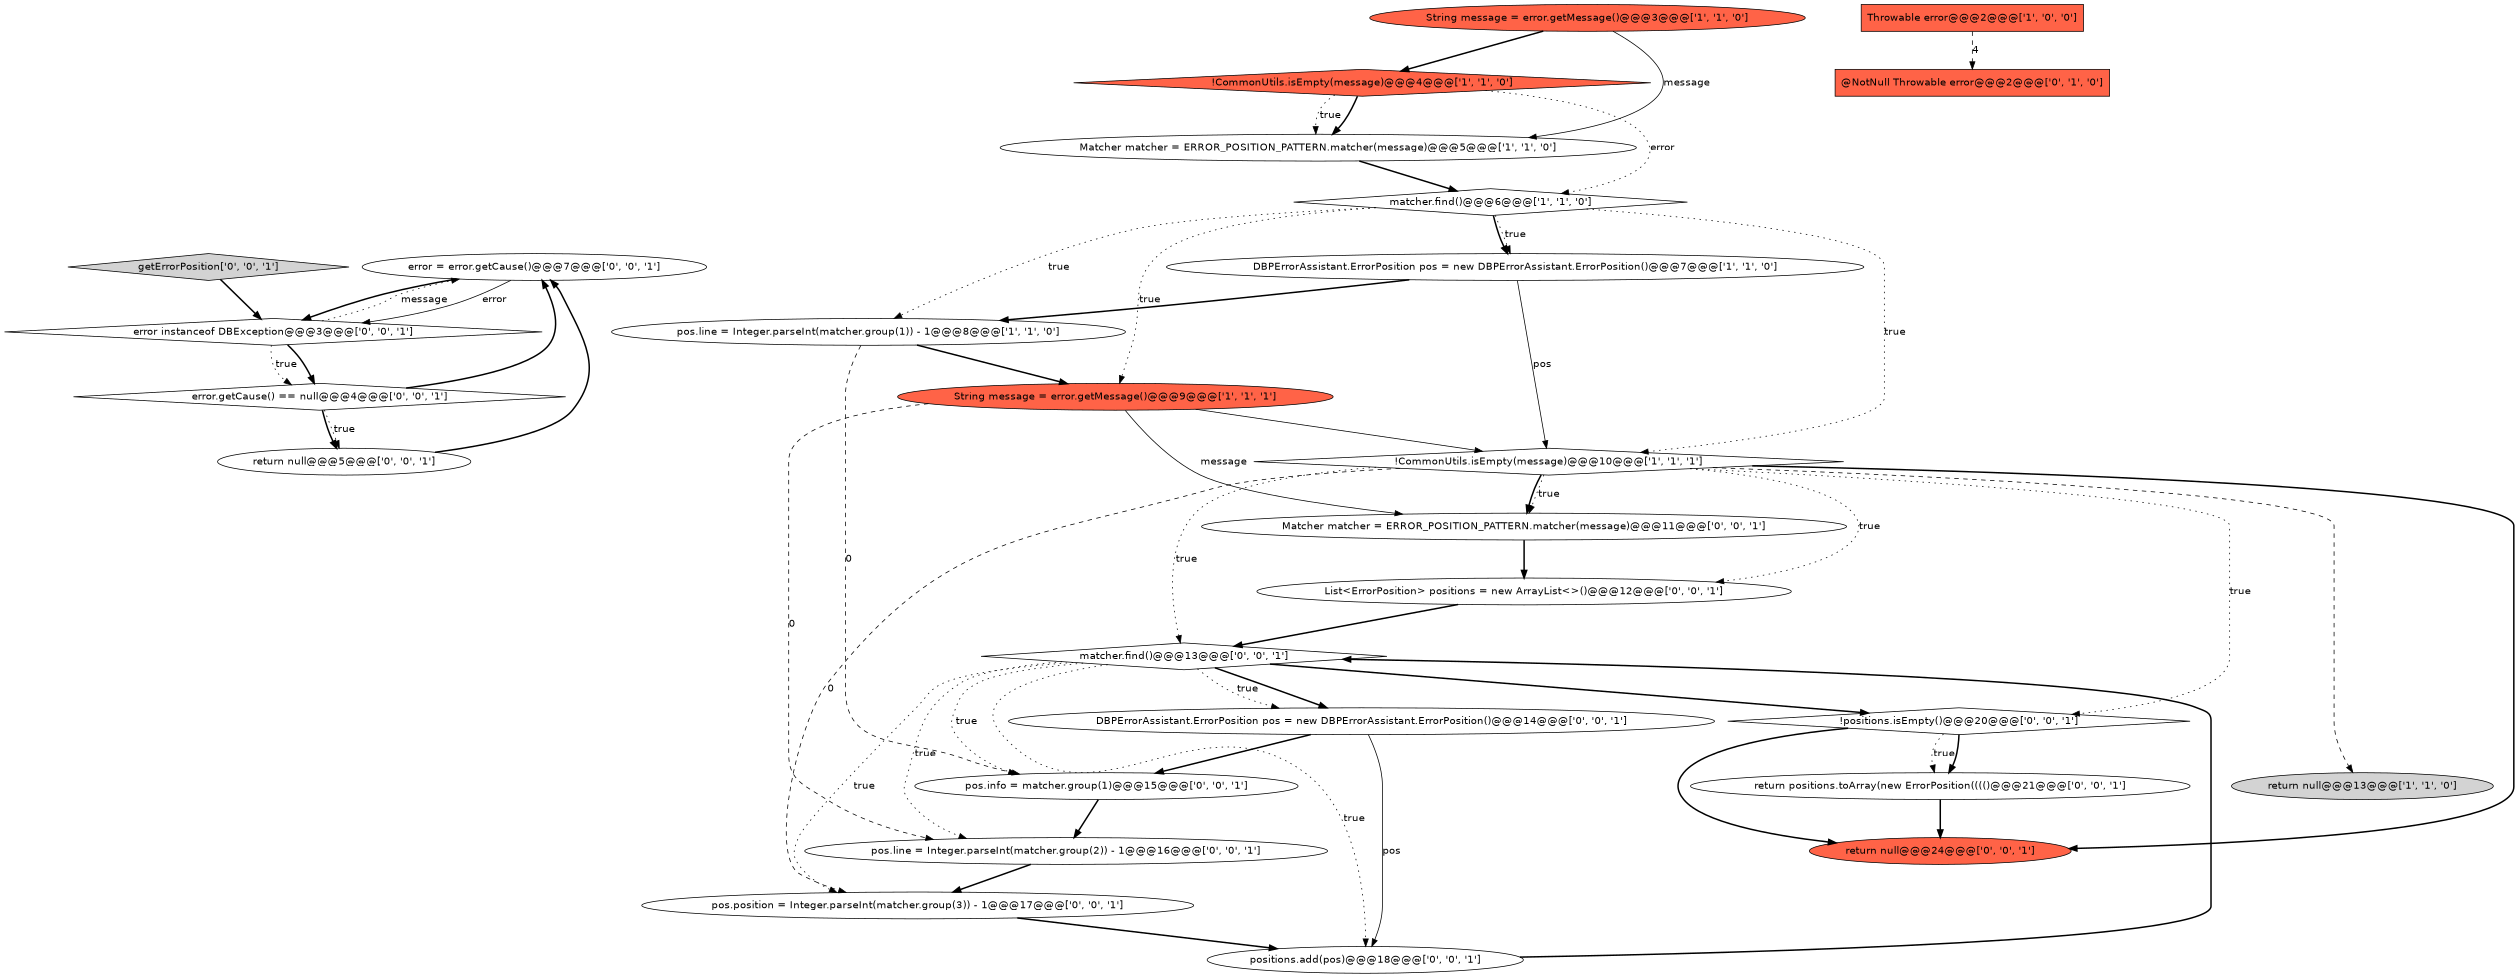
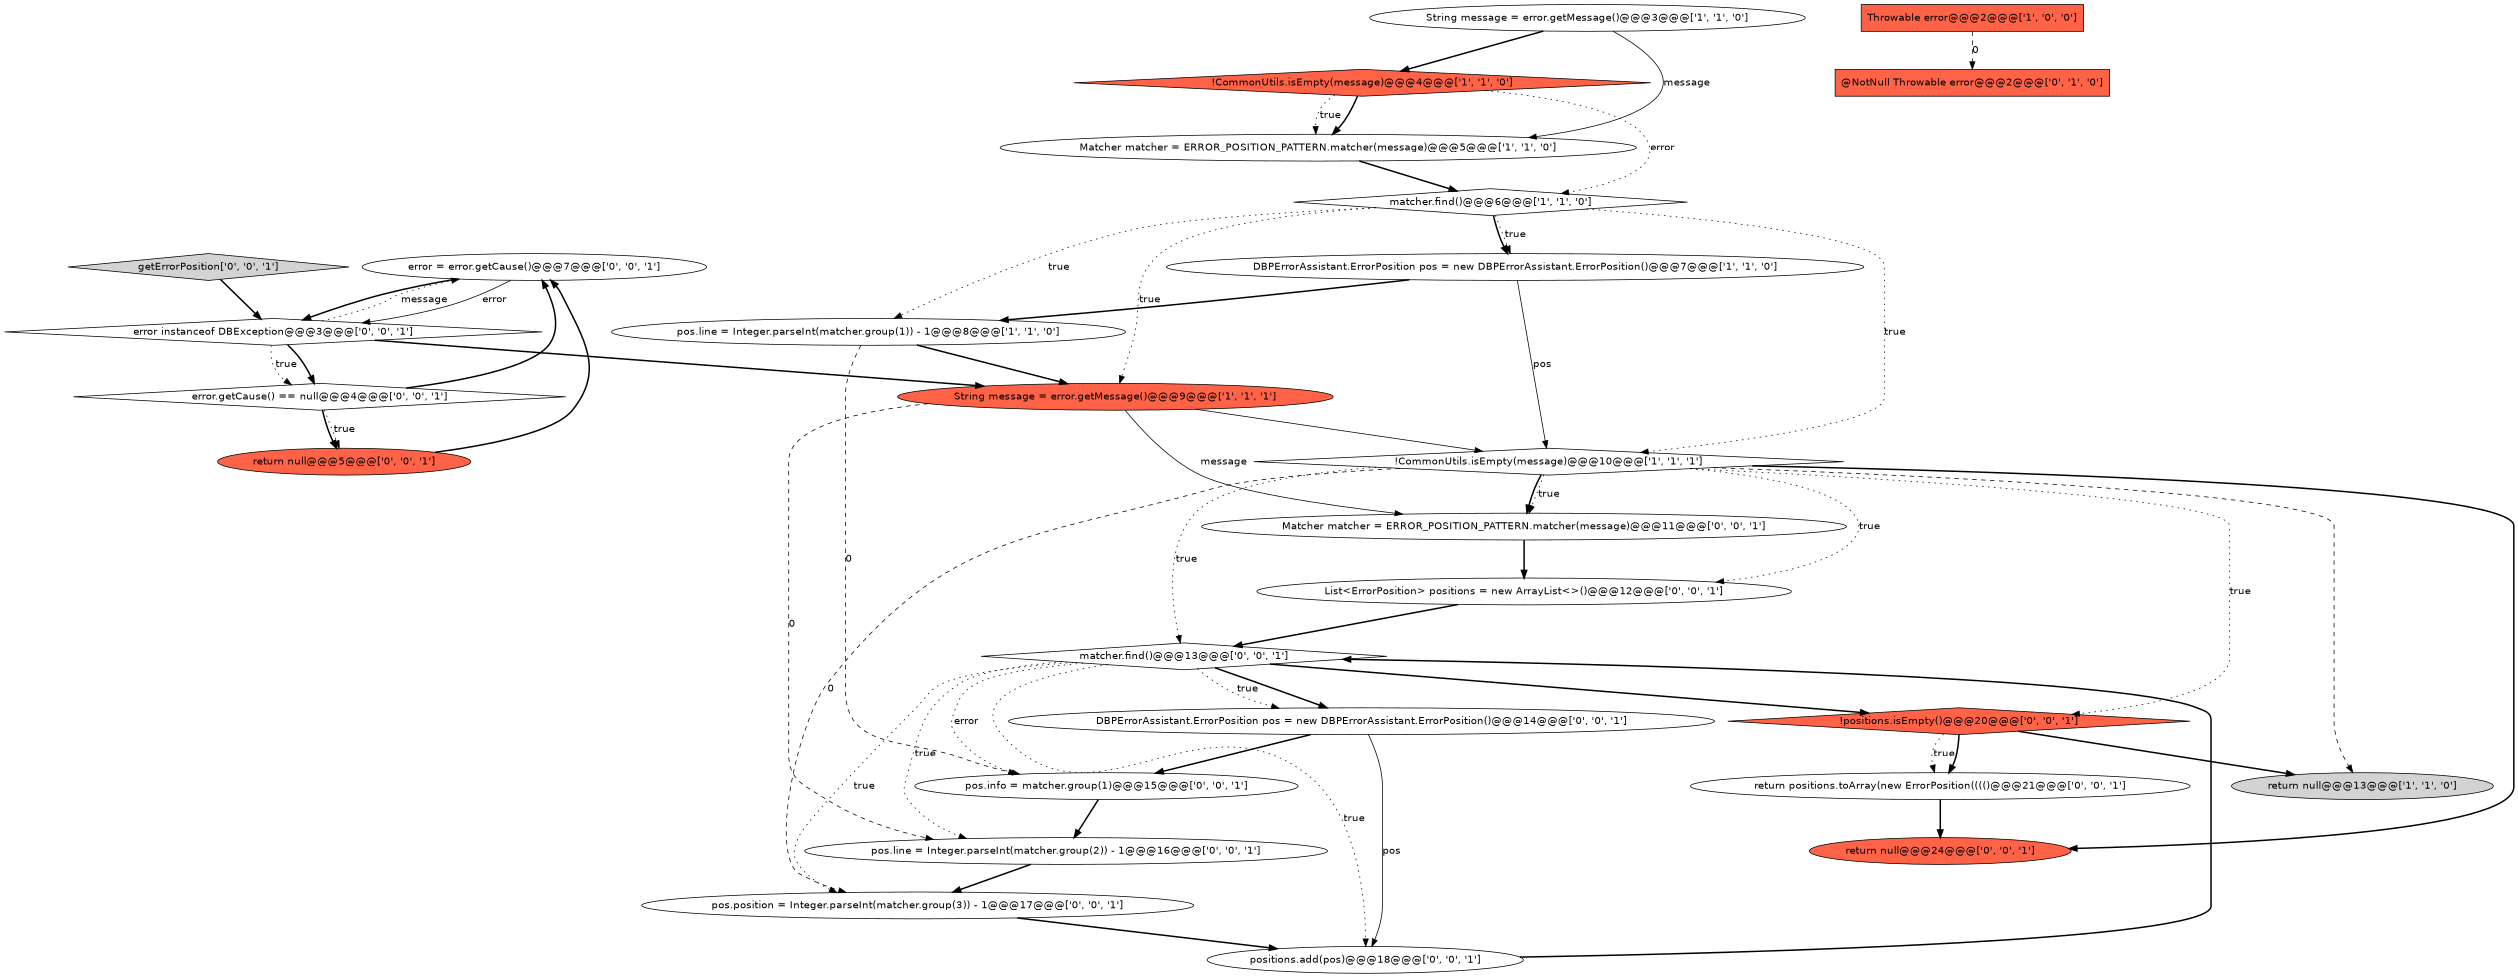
(1588, 18) -> (1588, 18)
(1976, 50) -> (1976, 50)
none -> (675, 363)
(344, 462) -> (344, 462)
(967, 721) -> (967, 721)
(1959, 721) -> (1959, 721)
(1681, 777) -> (2152, 752)
